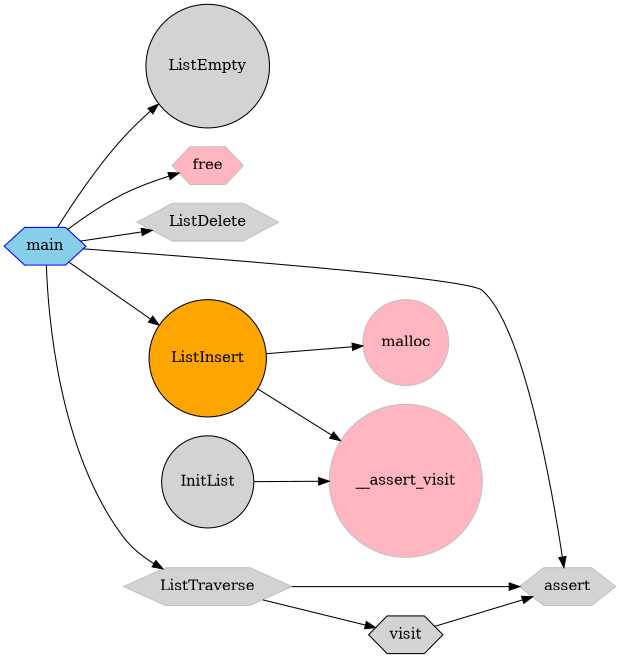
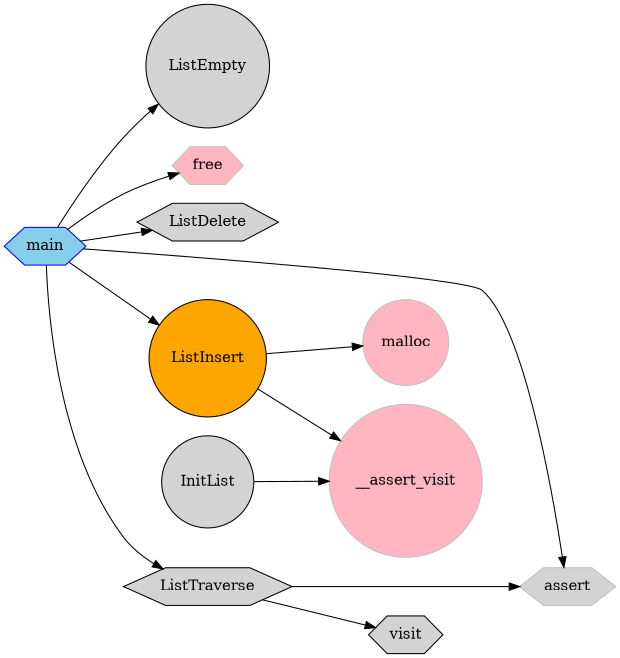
(208, 222) -> (208, 222)
(208, 587) -> (208, 587)
(478, 613) -> none
